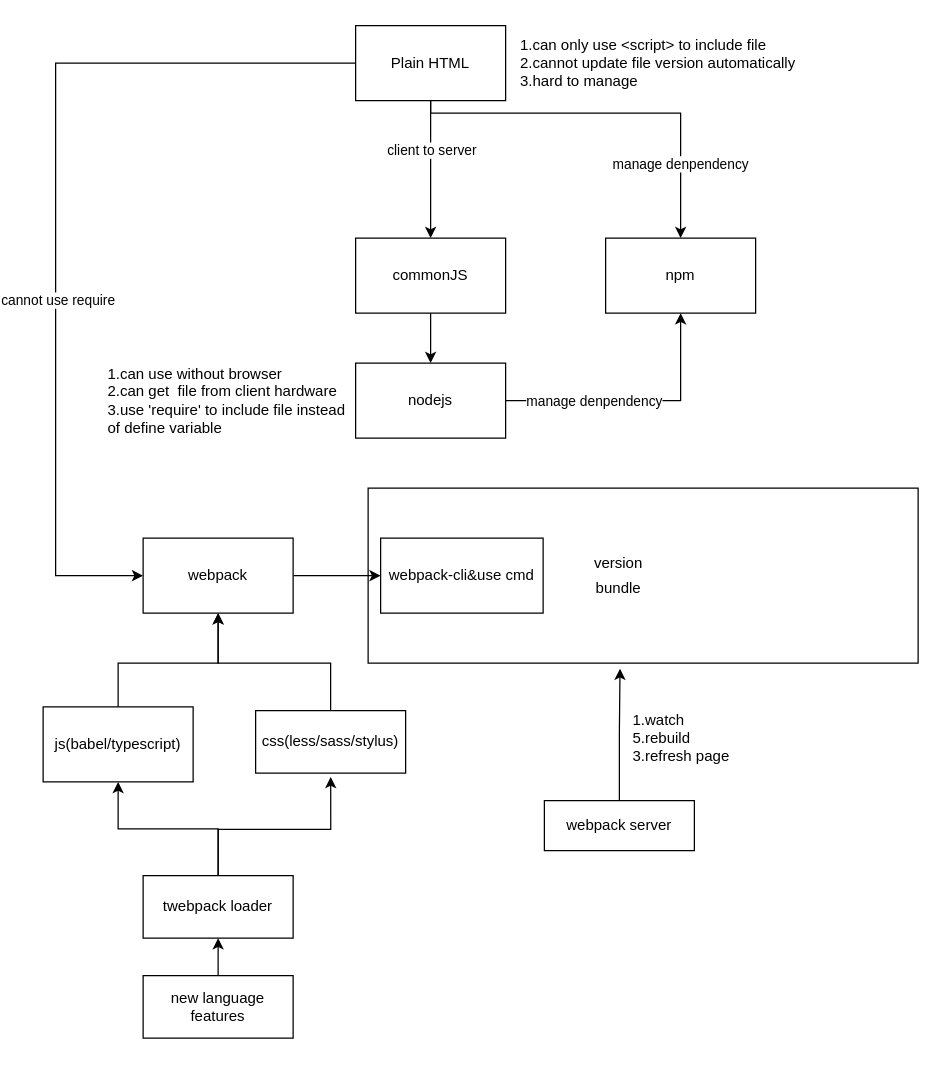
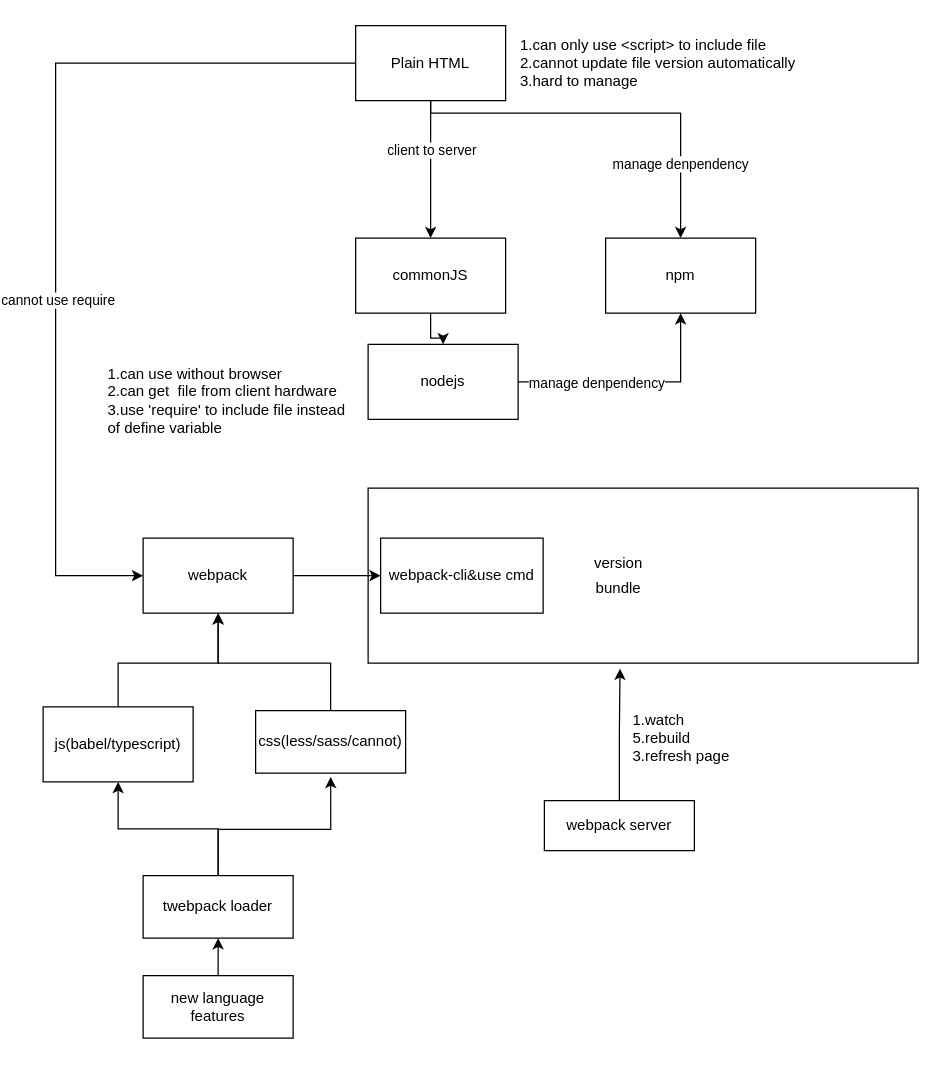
(431, 401) -> (443, 382)
(331, 742) -> (331, 742)
